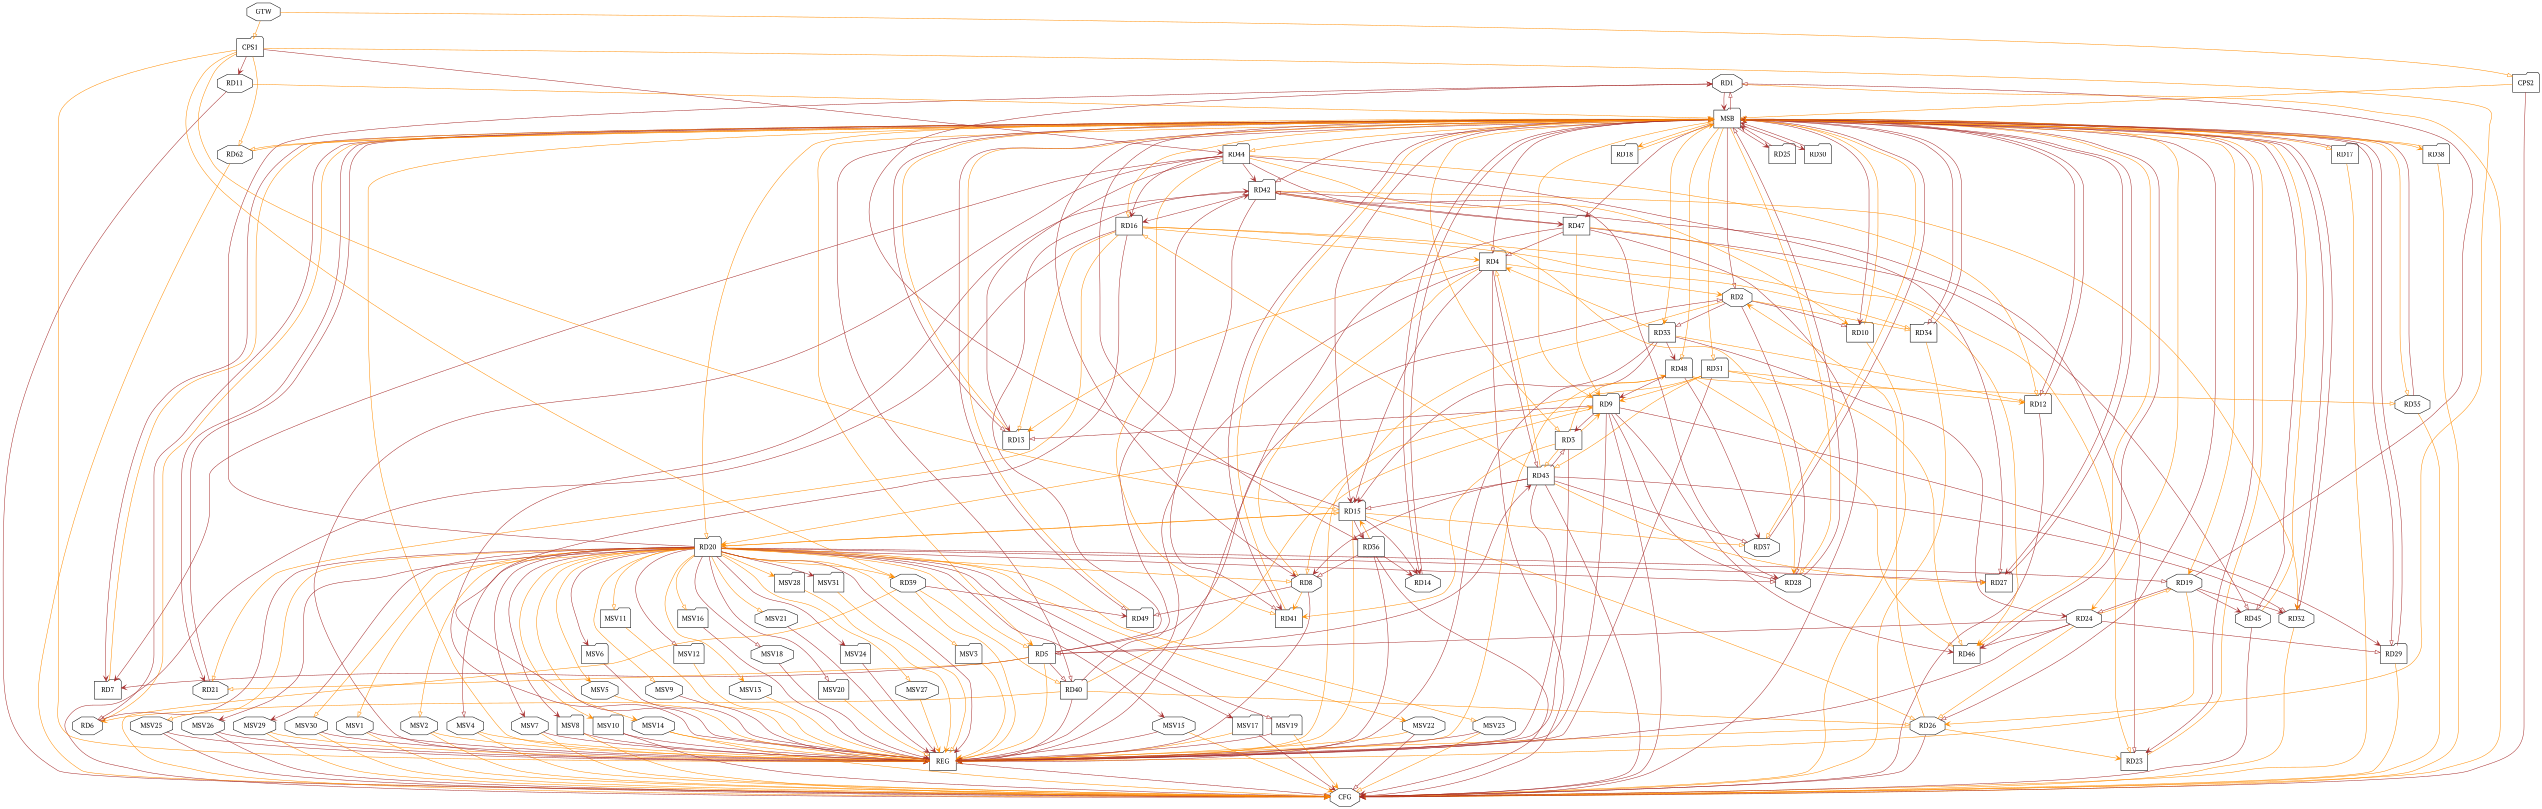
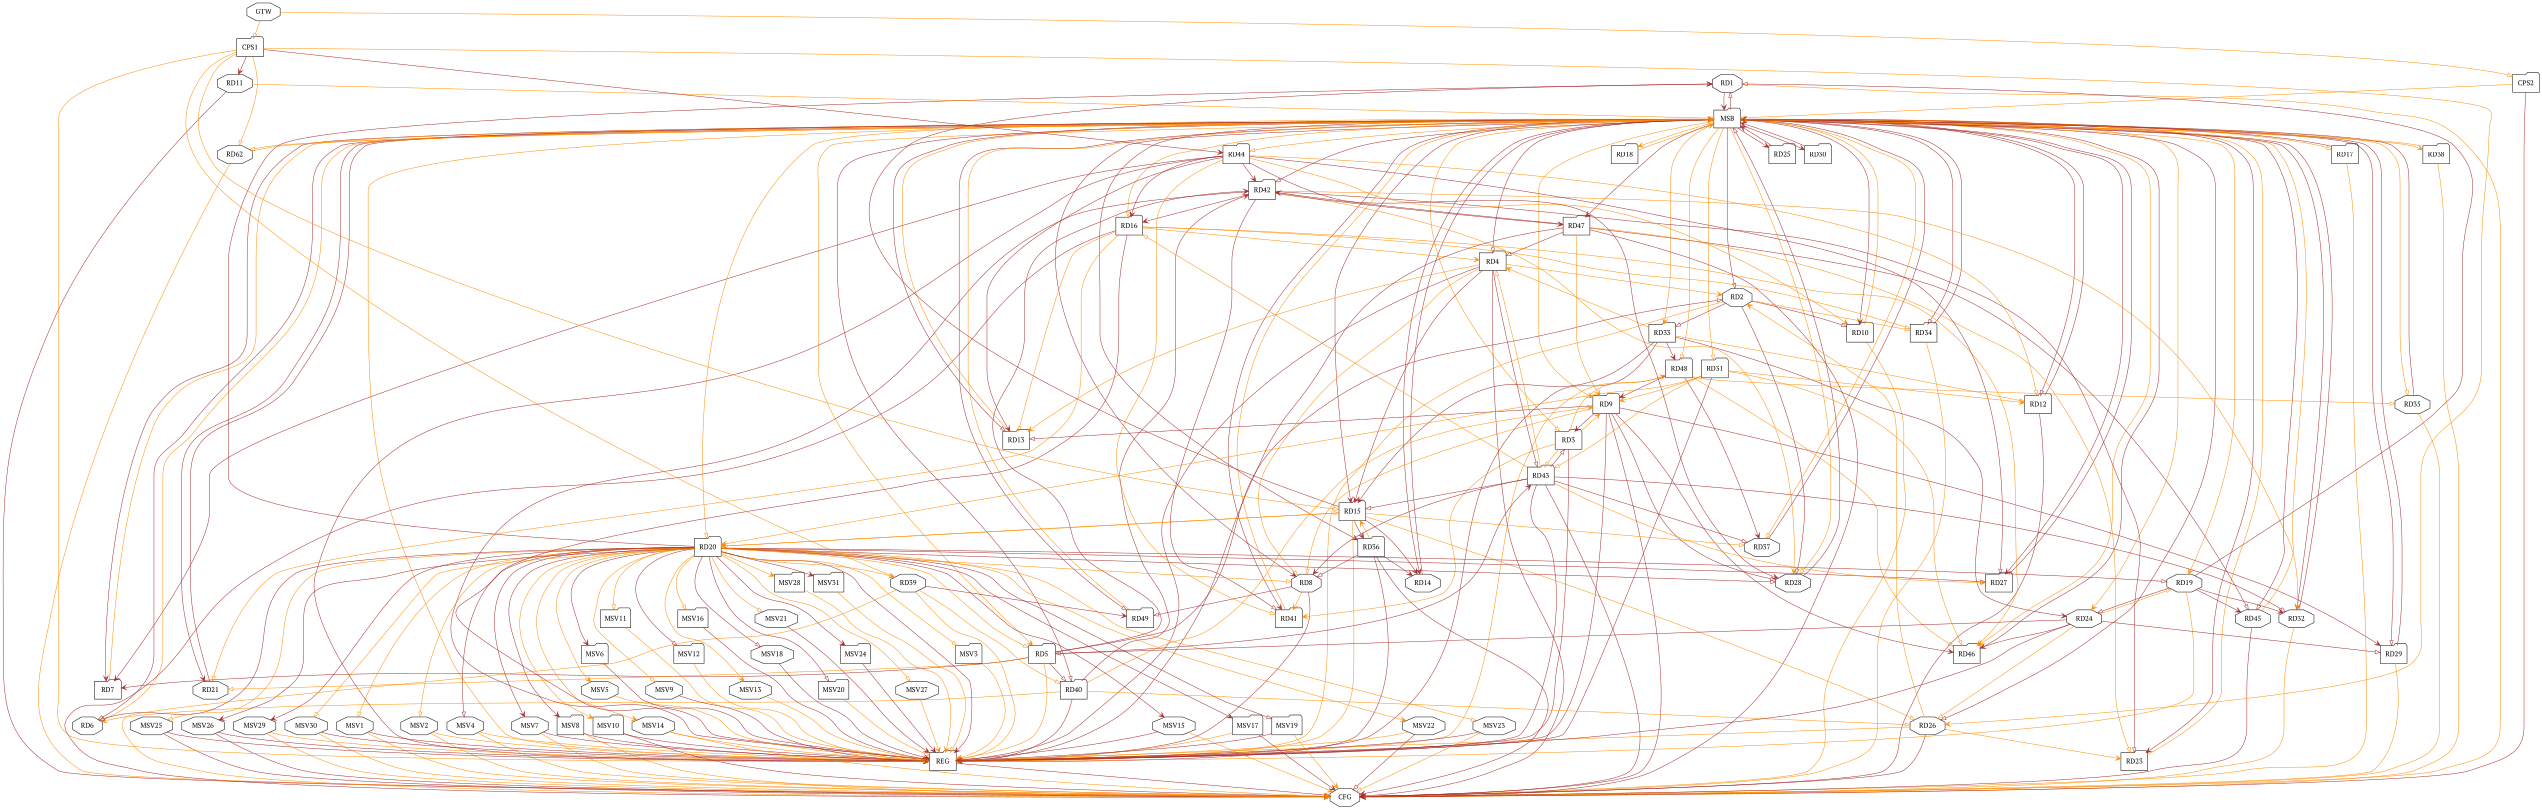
(1422, 210) -> (1422, 210)
